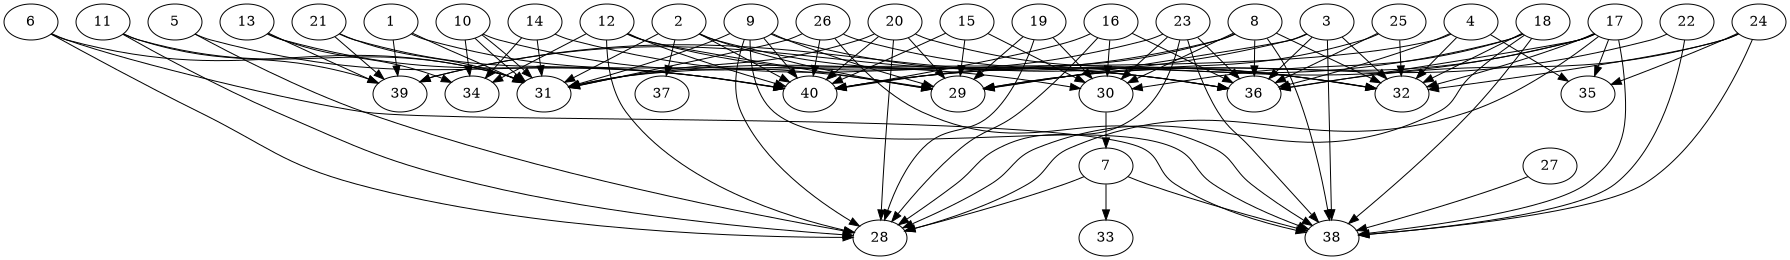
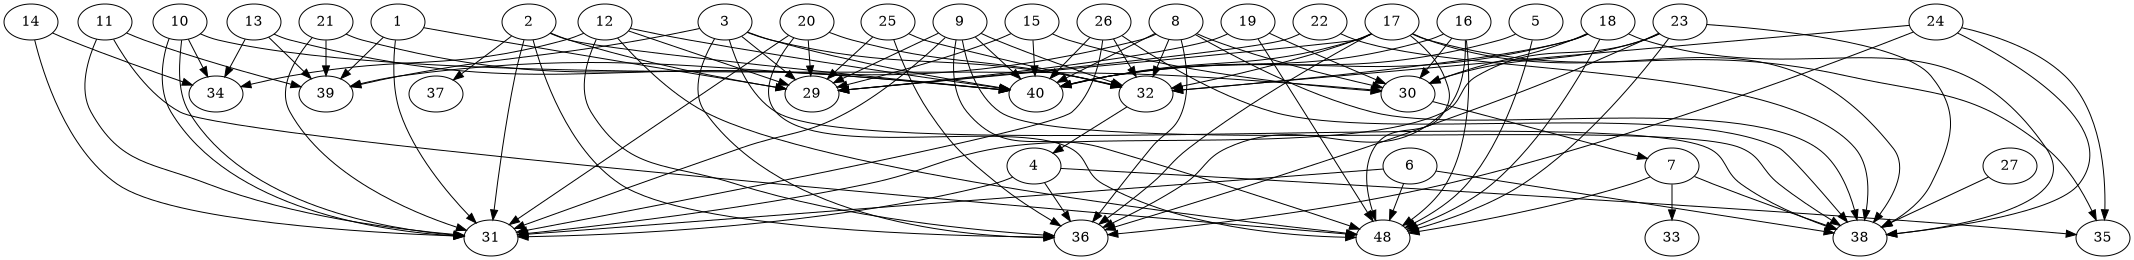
(1448, 47) -> (1101, 123)
(862, 50) -> (873, 64)
(885, 70) -> none
(880, 238) -> (1383, 238)
